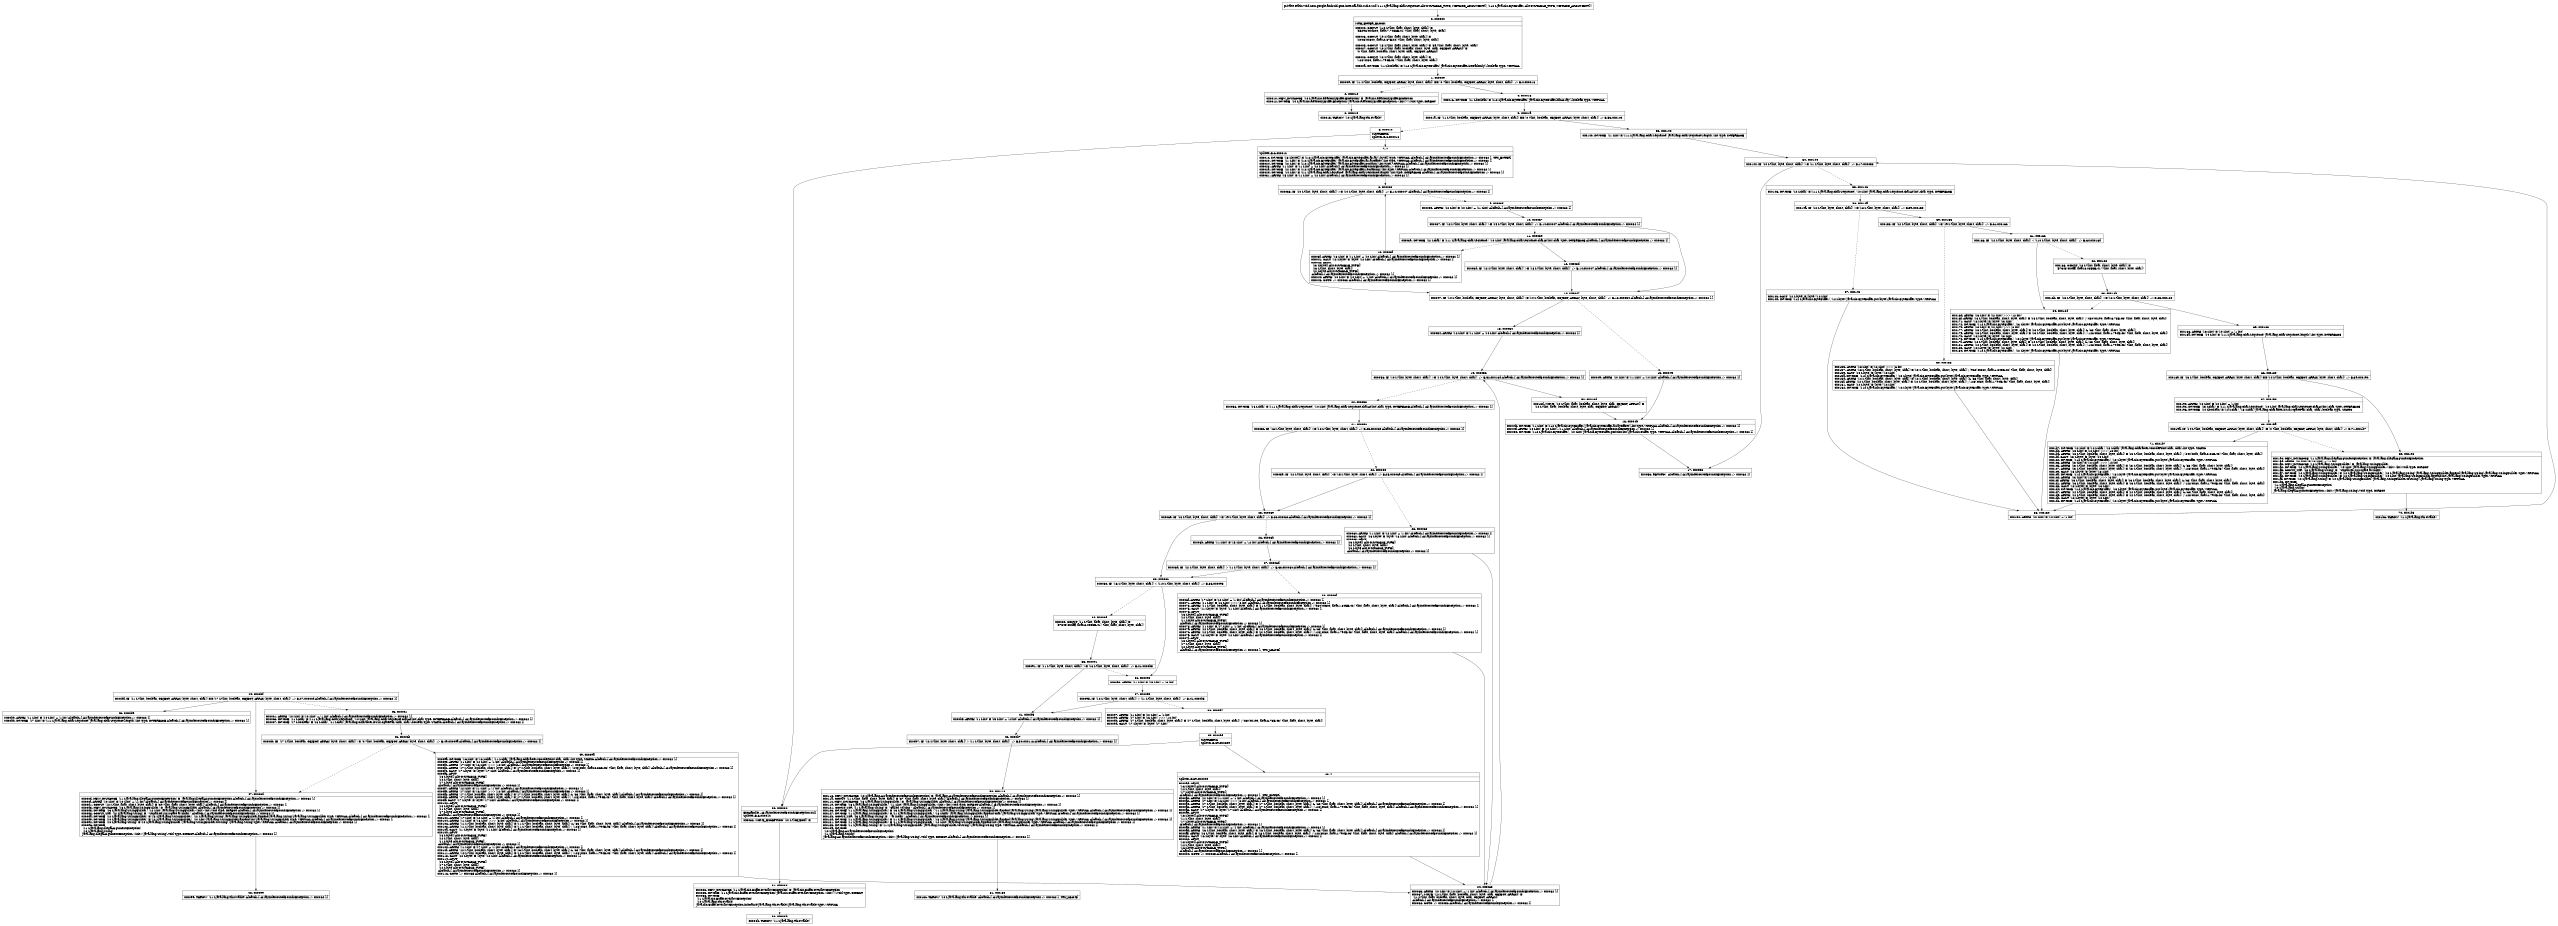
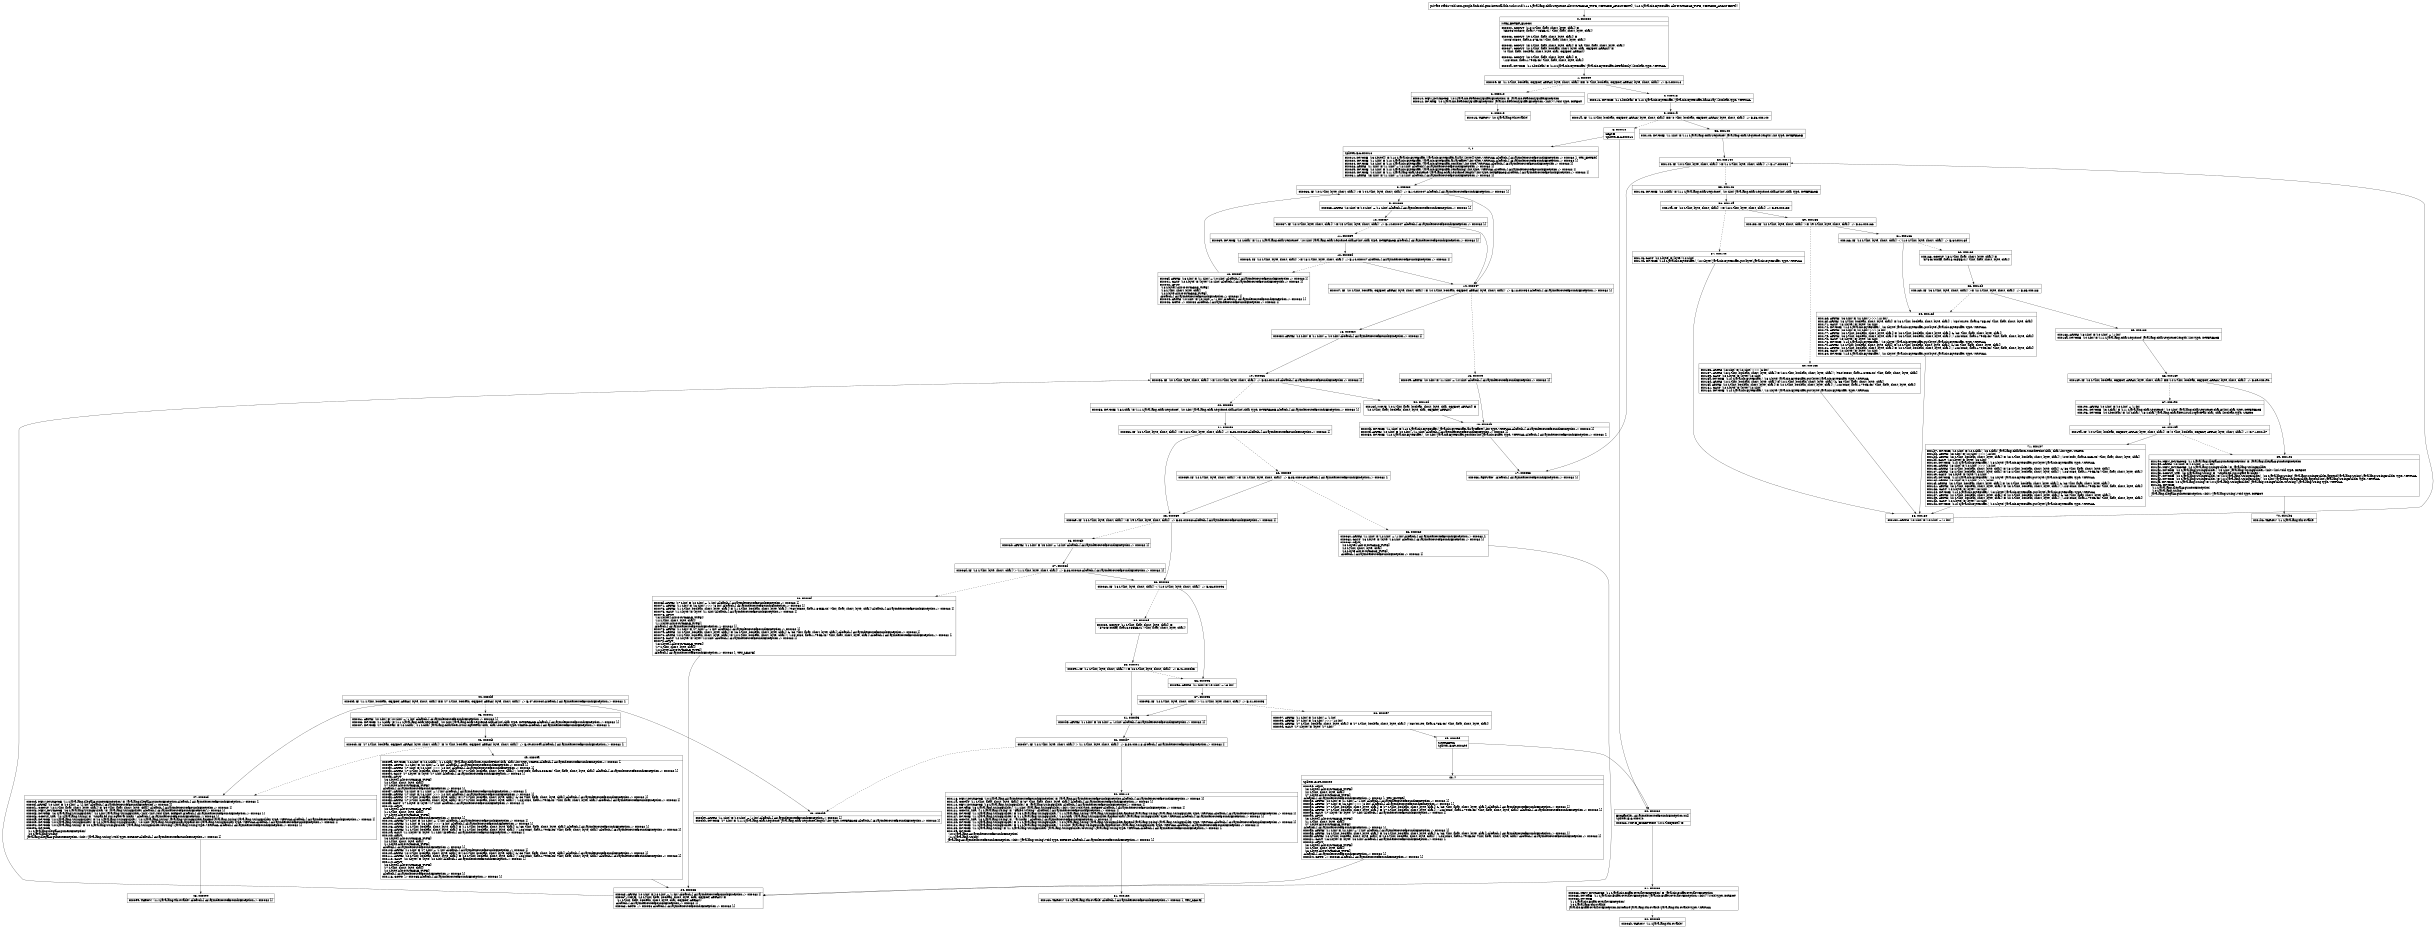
(1380, 134) -> (1610, 134)
(1485, 246) -> (1312, 267)
none -> (918, 764)
